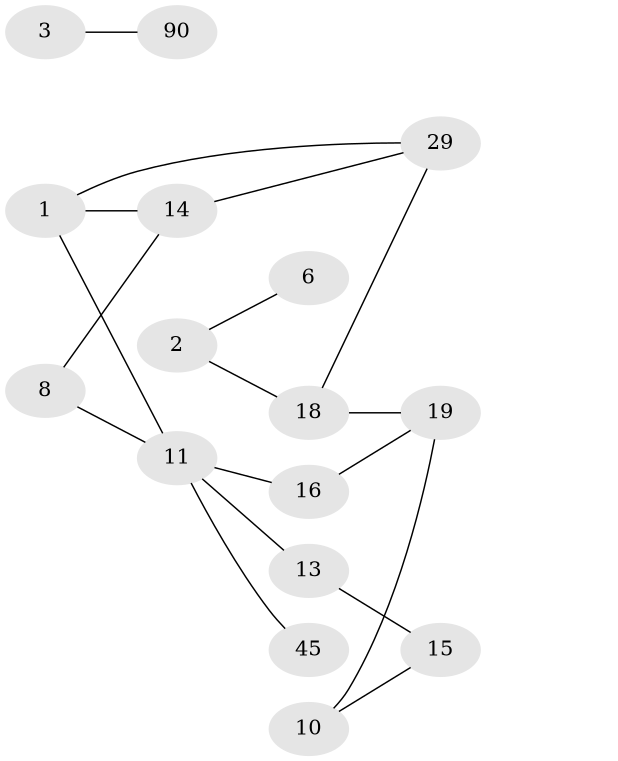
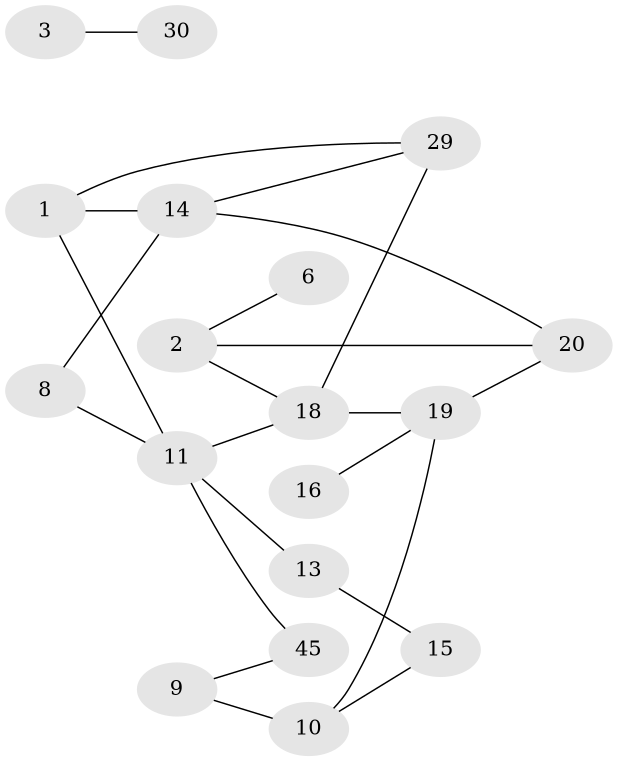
(177, 32) -> (177, 32)
none -> (572, 345)
(243, 475) -> (243, 436)
none -> (177, 689)
